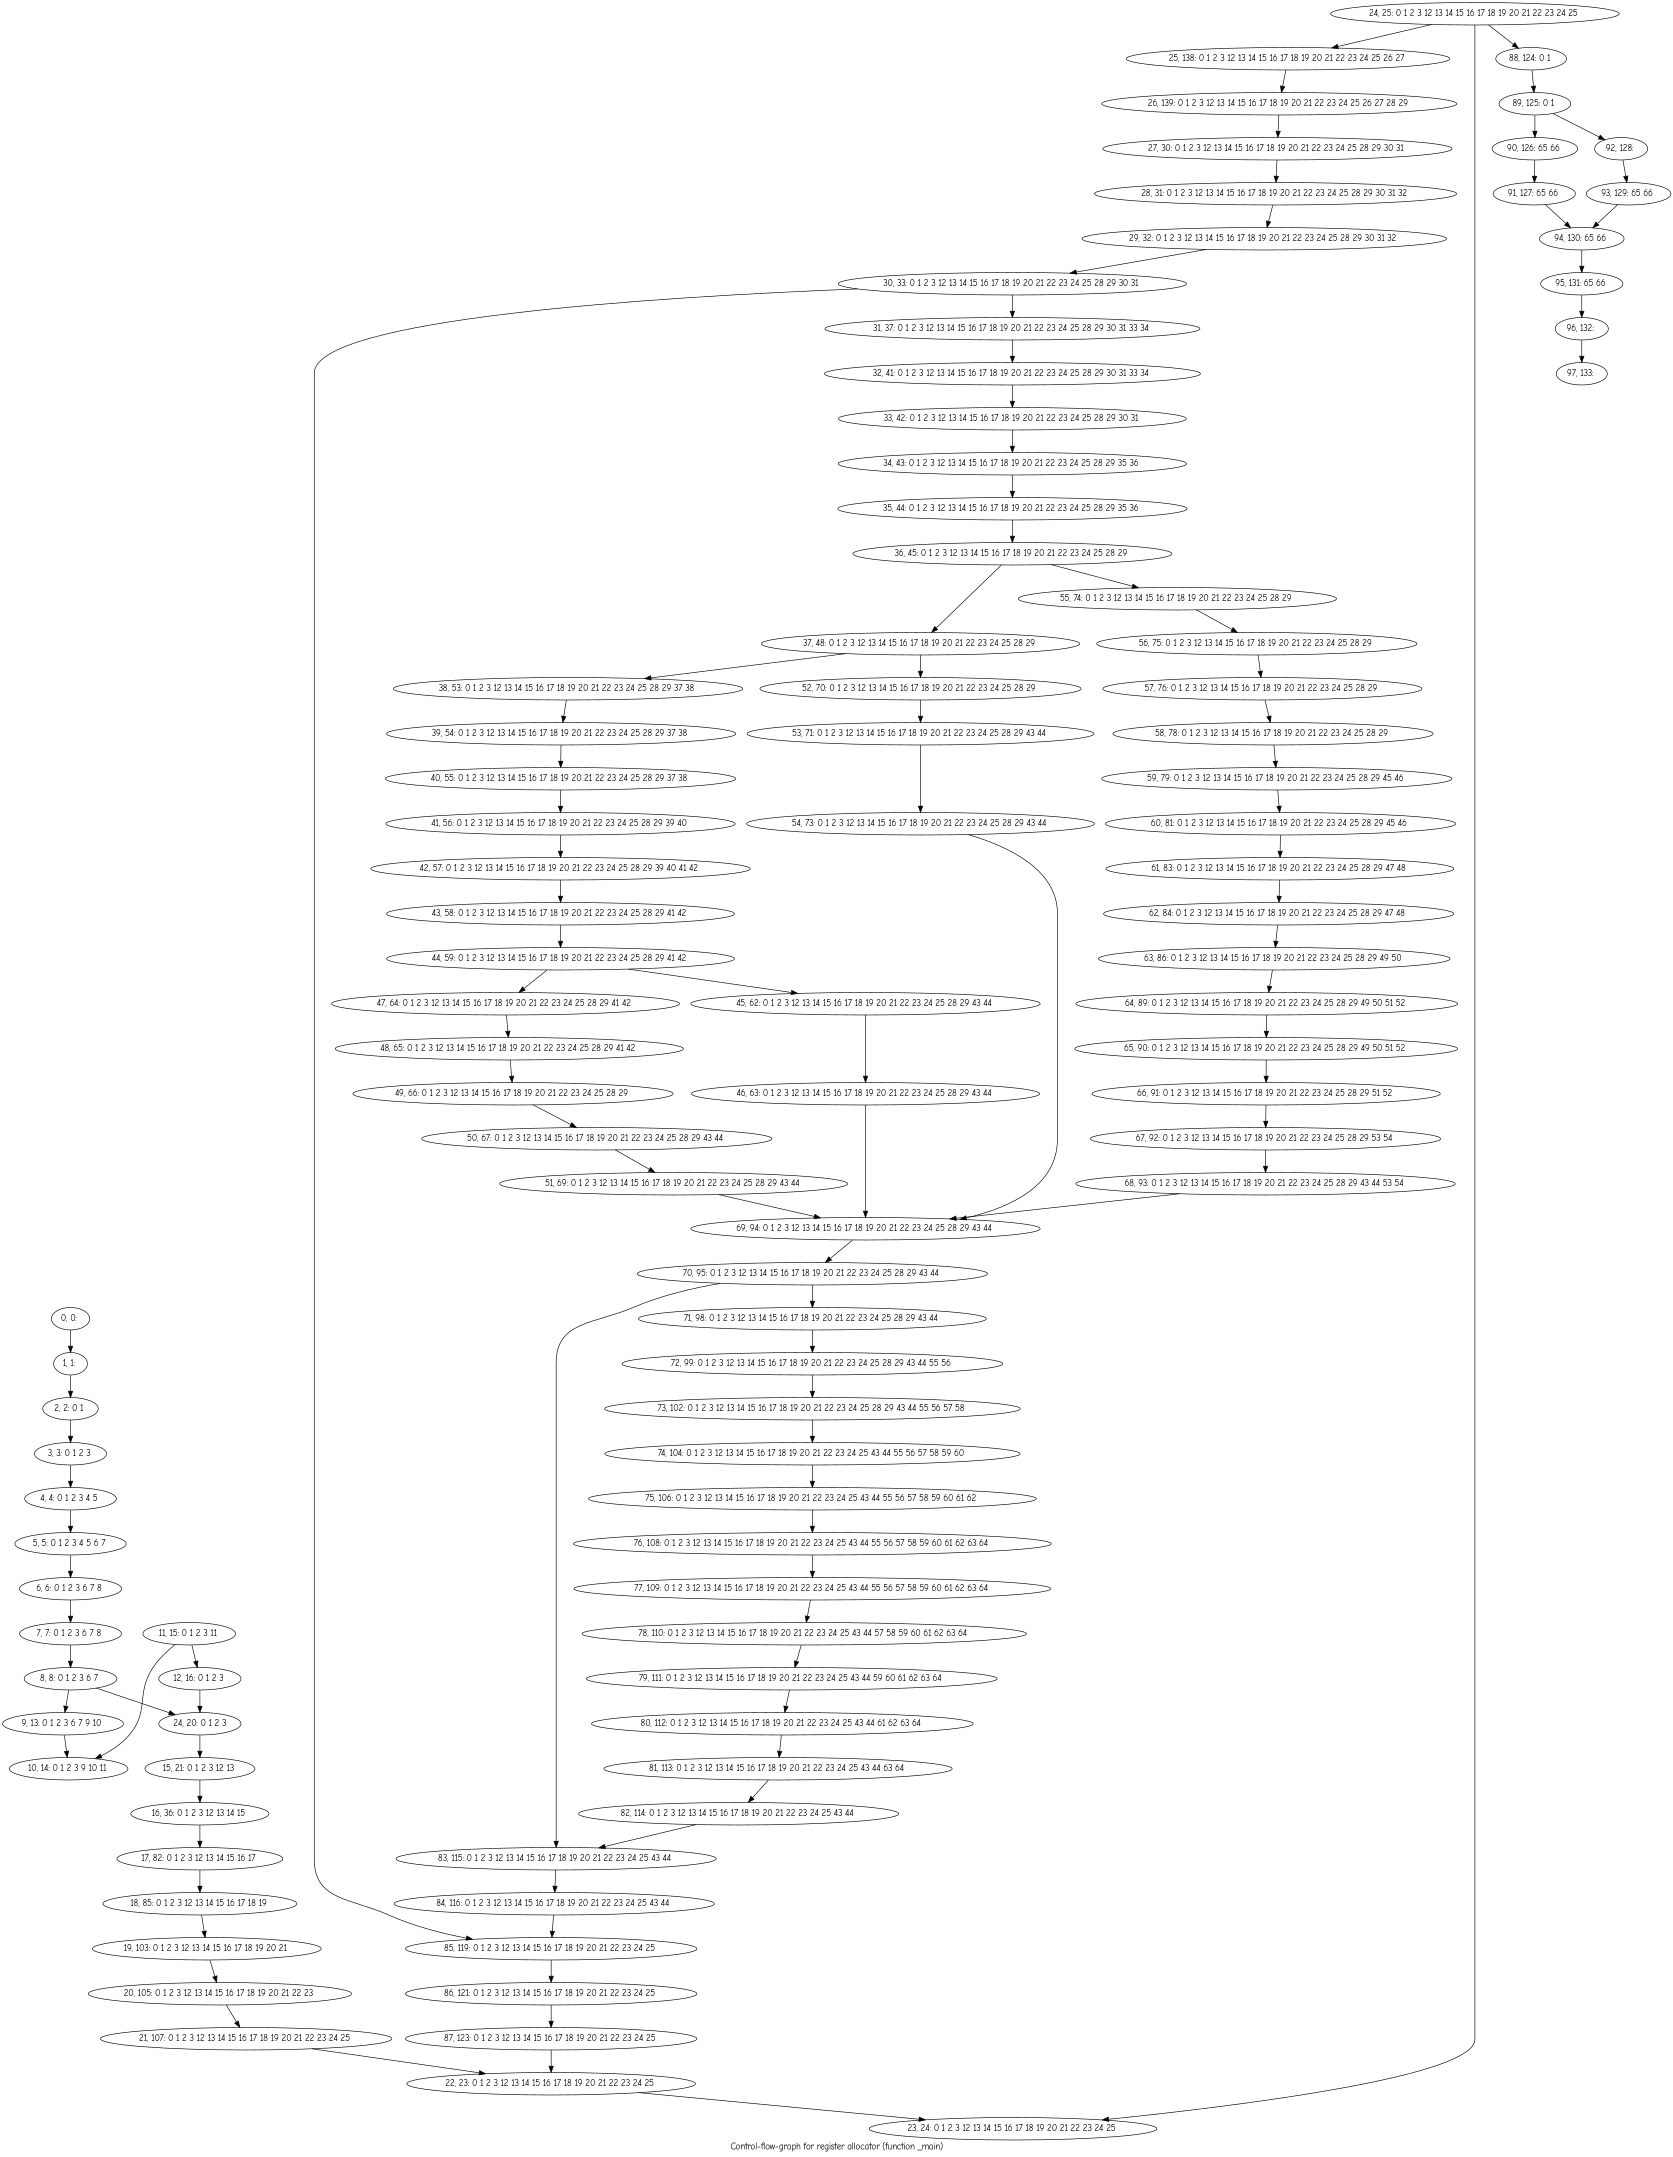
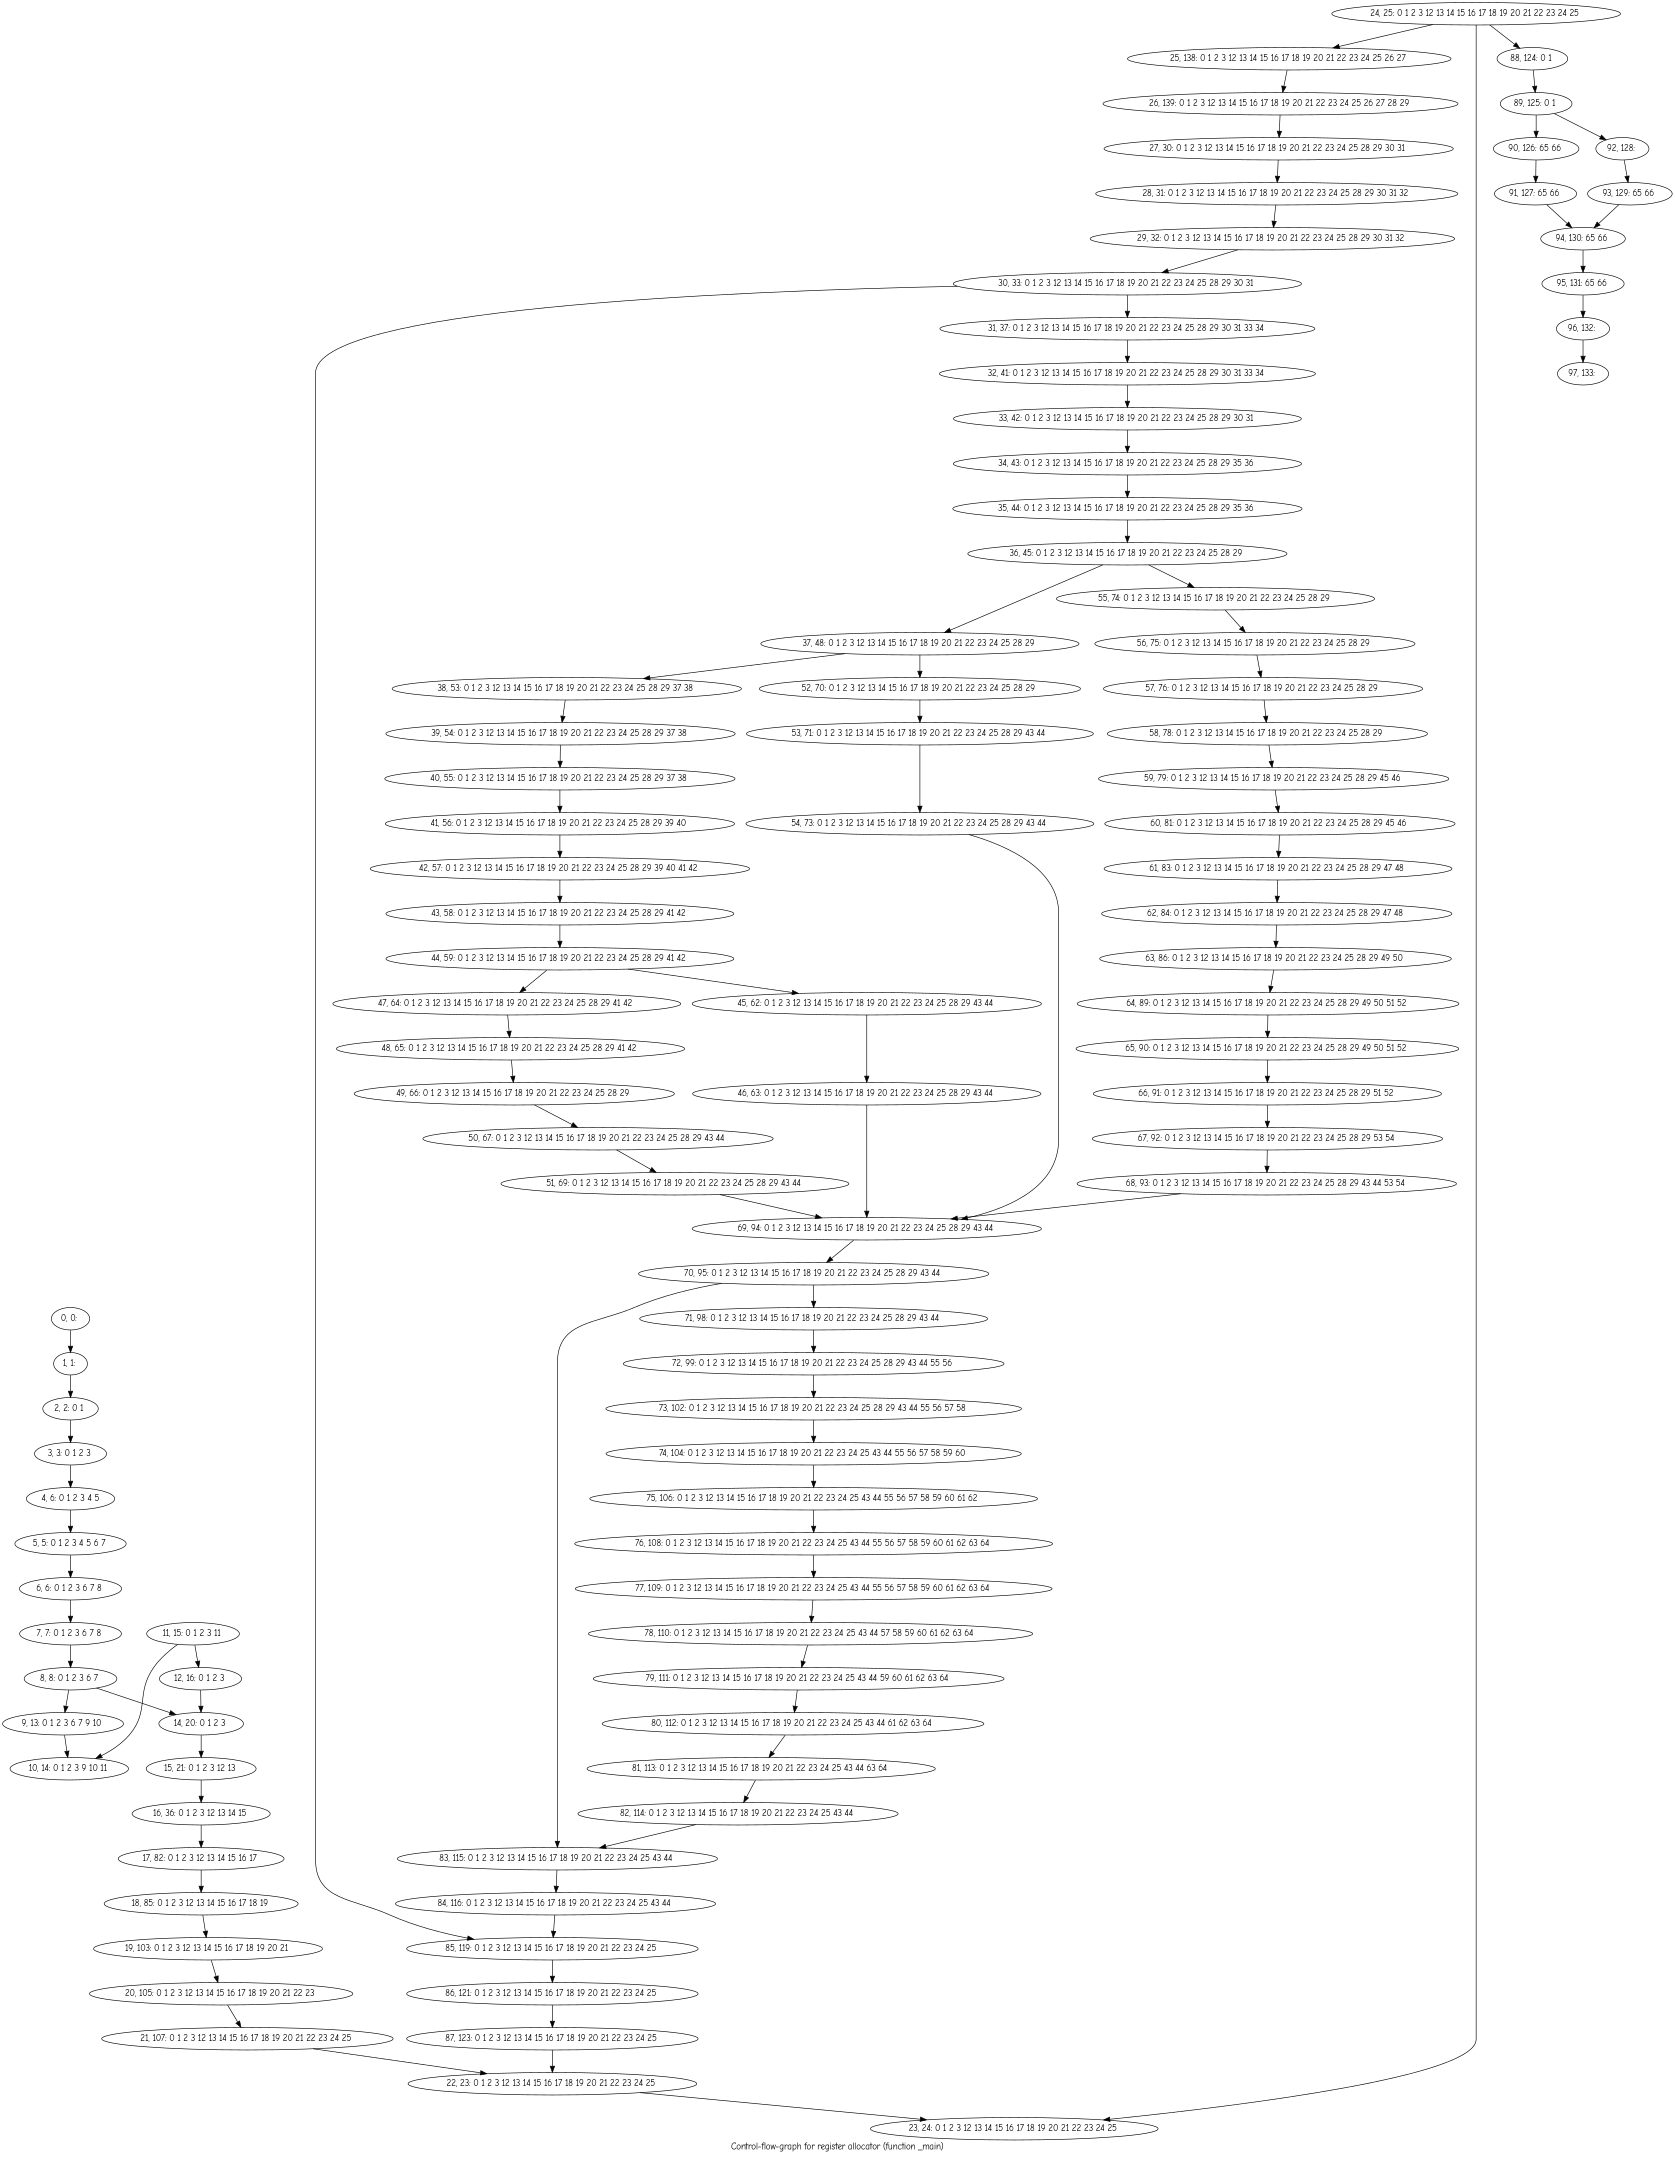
(71, 1499) -> (71, 1499)
(200, 1724) -> (201, 1724)
